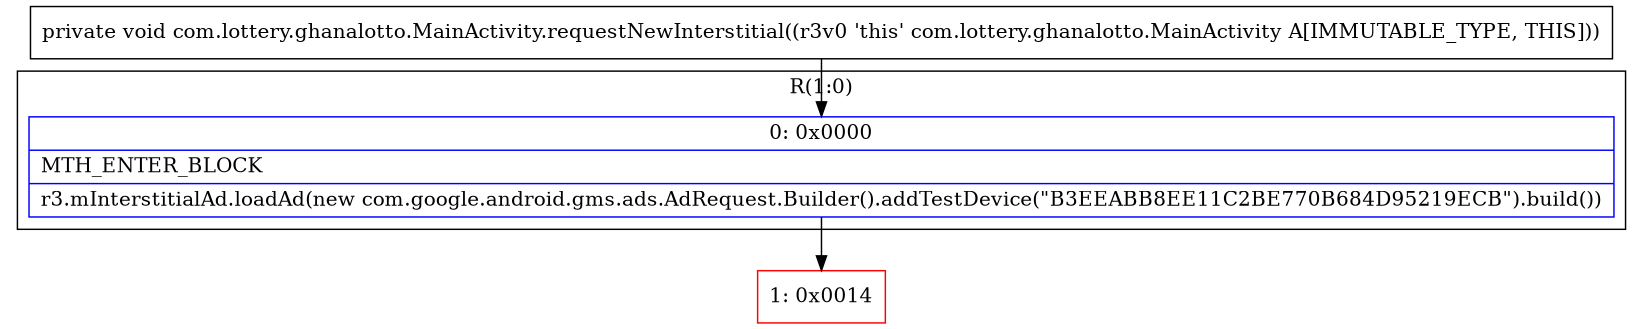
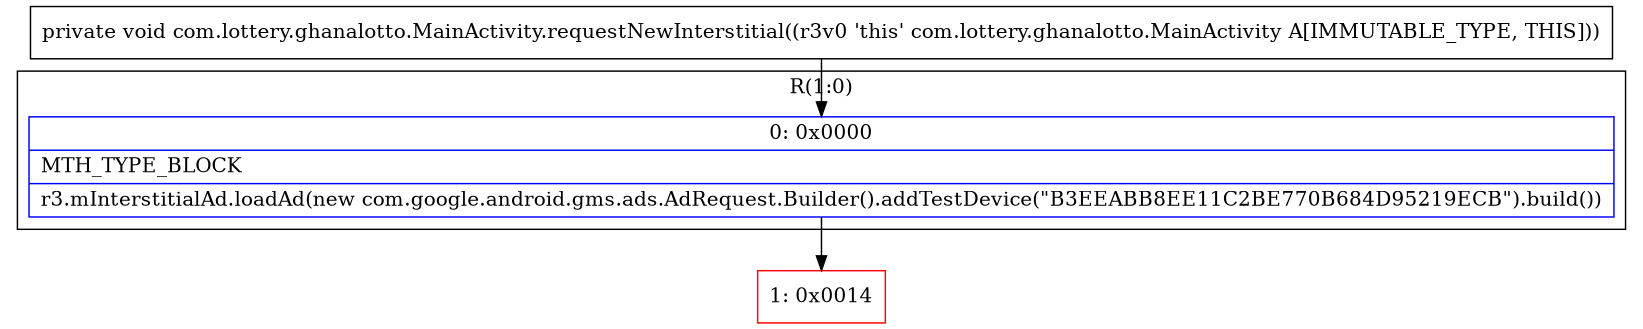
(152, 166) -> (142, 166)
